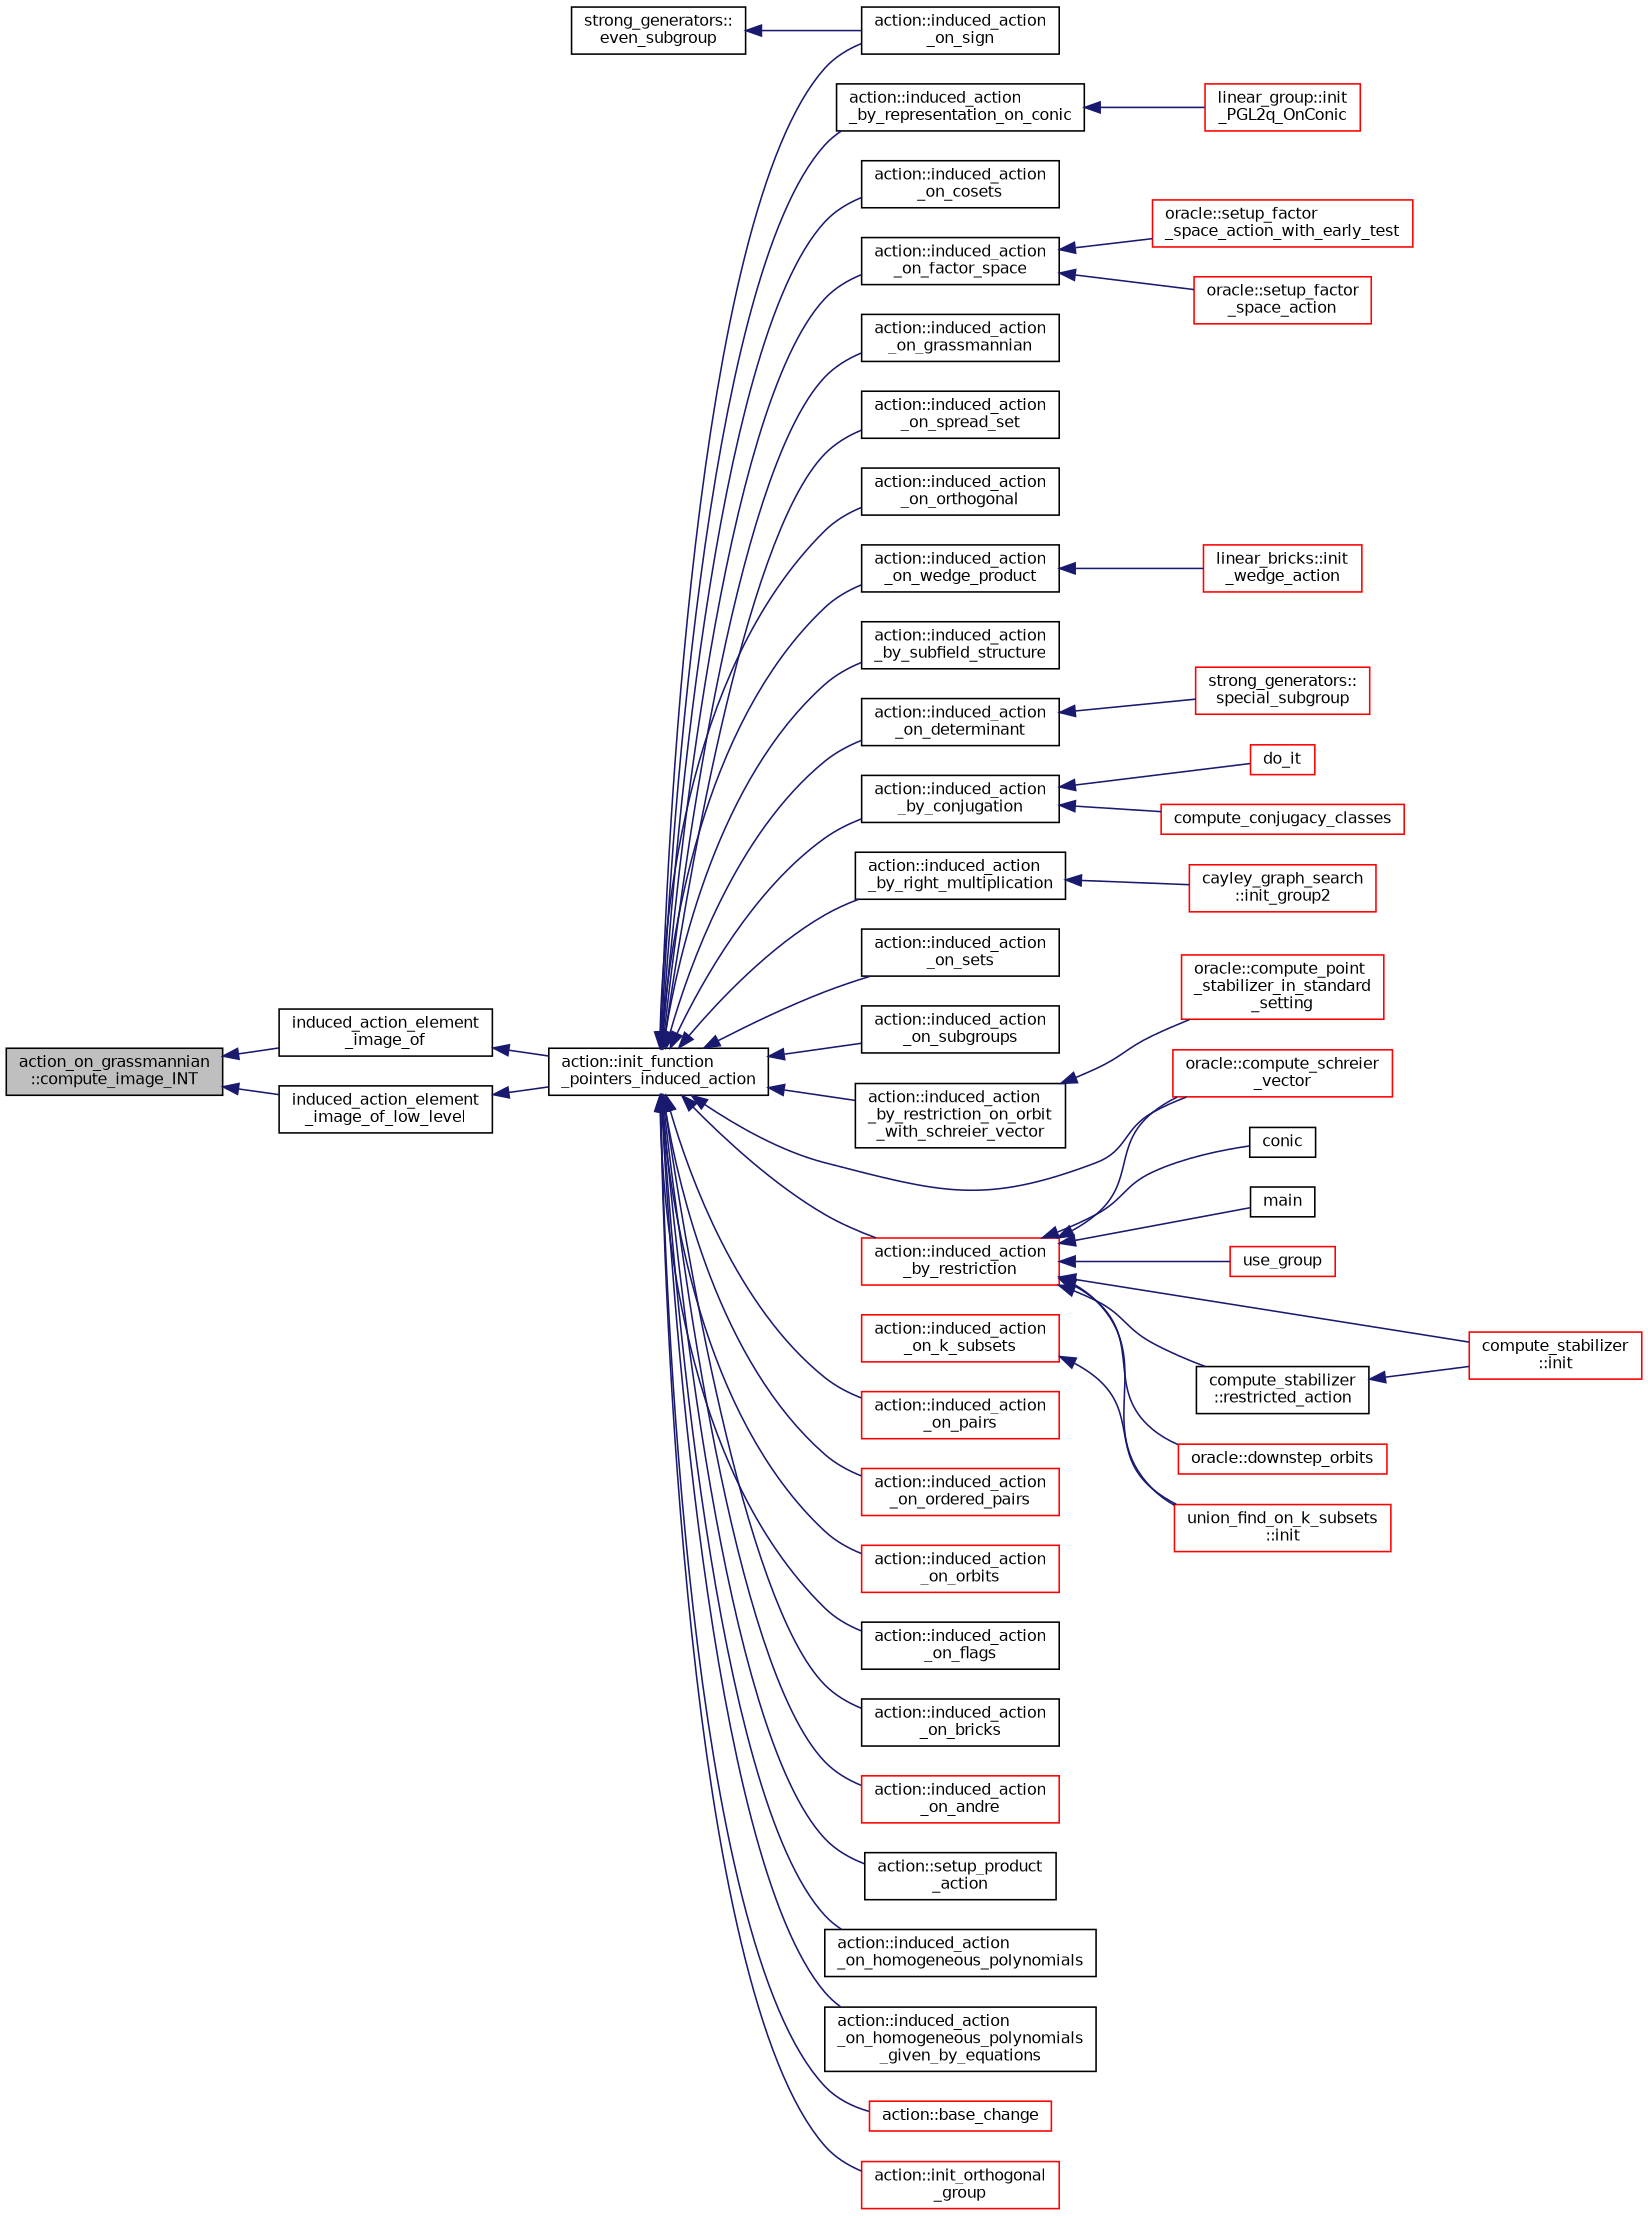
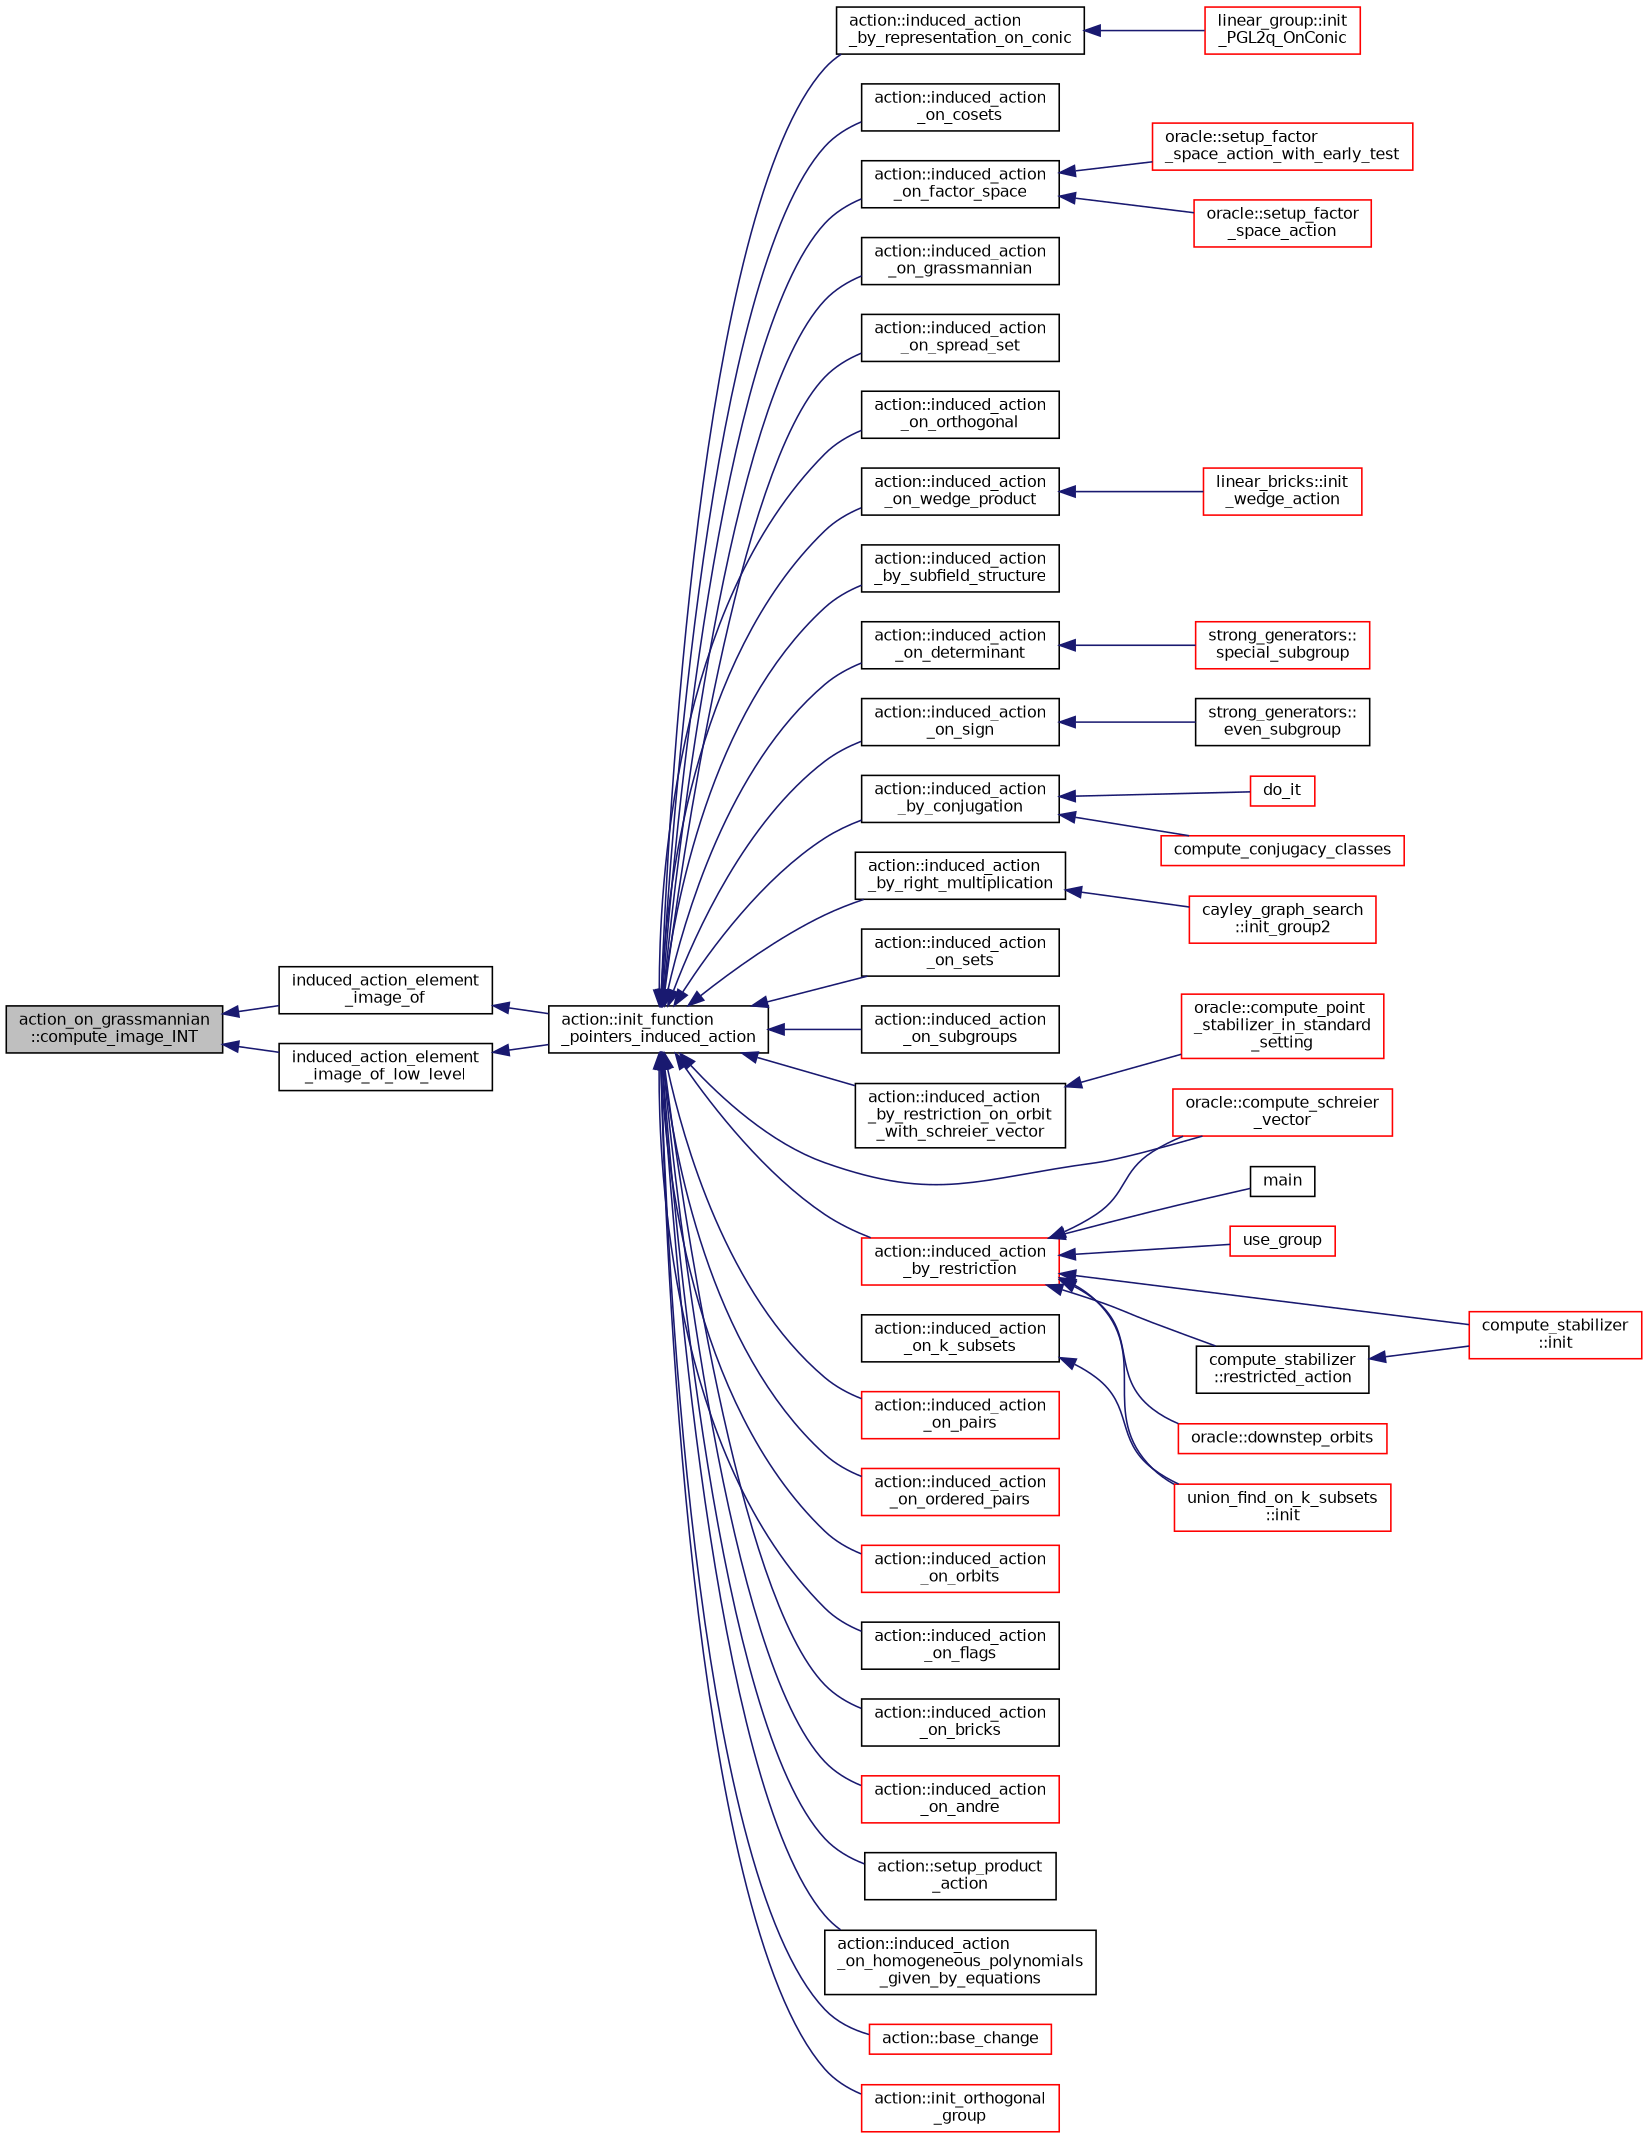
(811, 31) -> (1136, 722)
(1283, 1142) -> none
(960, 1338) -> (960, 1338)
(960, 1953) -> none
